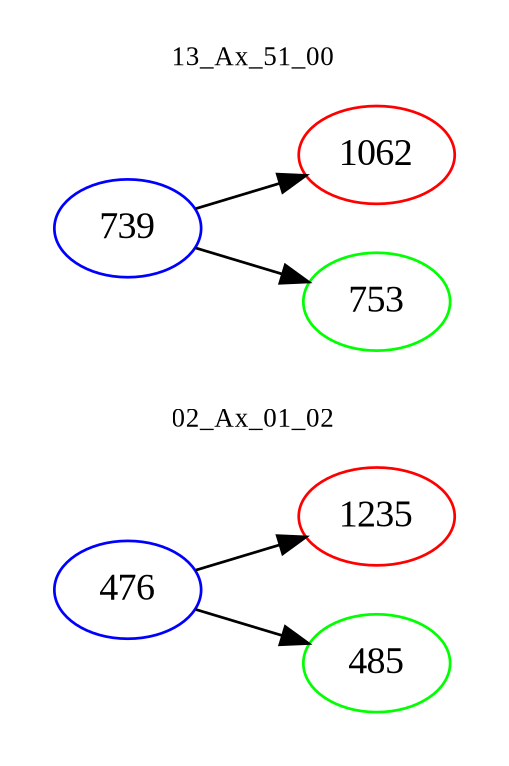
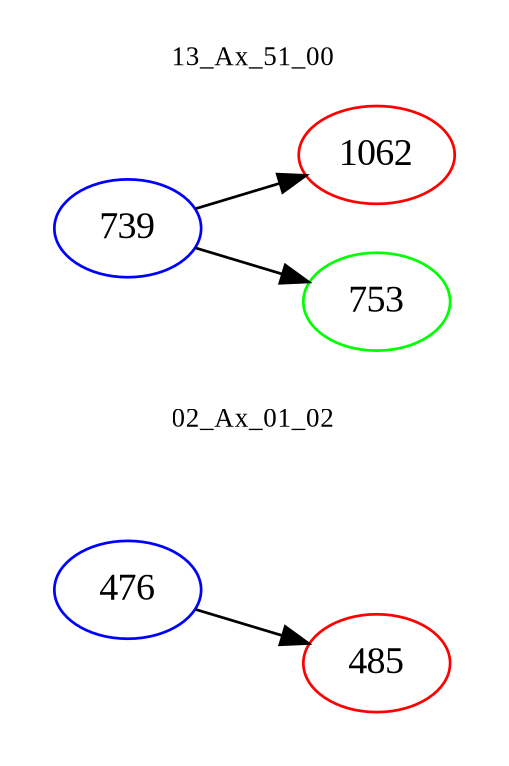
(377, 516) -> none
(377, 663) -> (377, 663)
